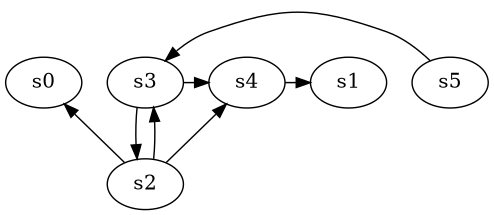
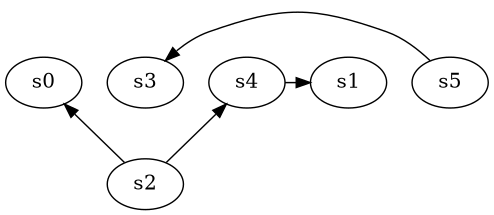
(189, 83) -> none
(136, 126) -> none
(155, 140) -> none
